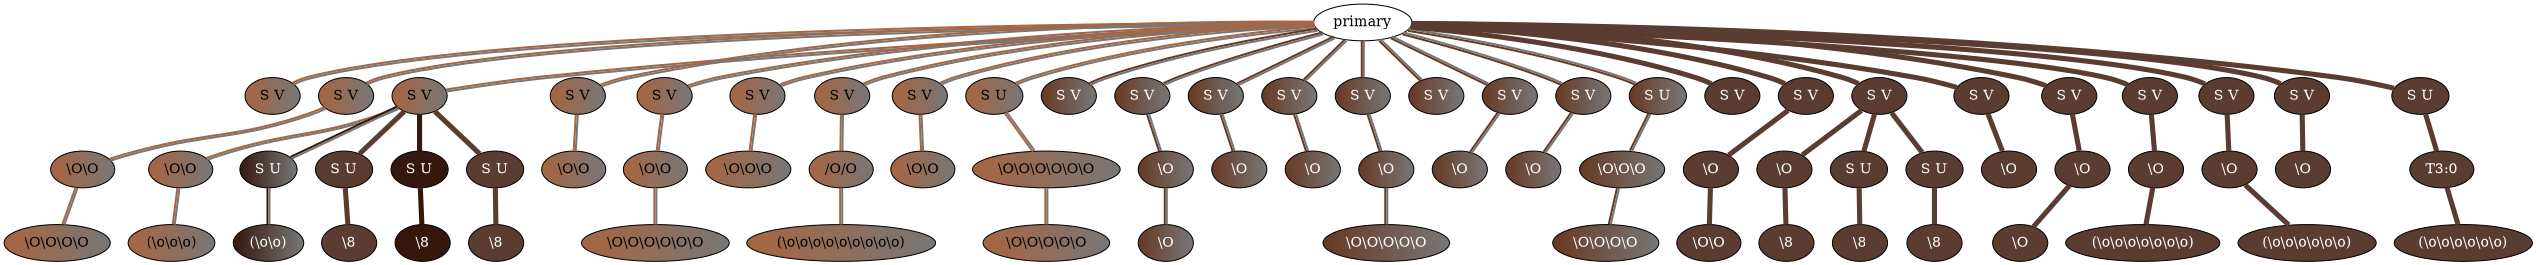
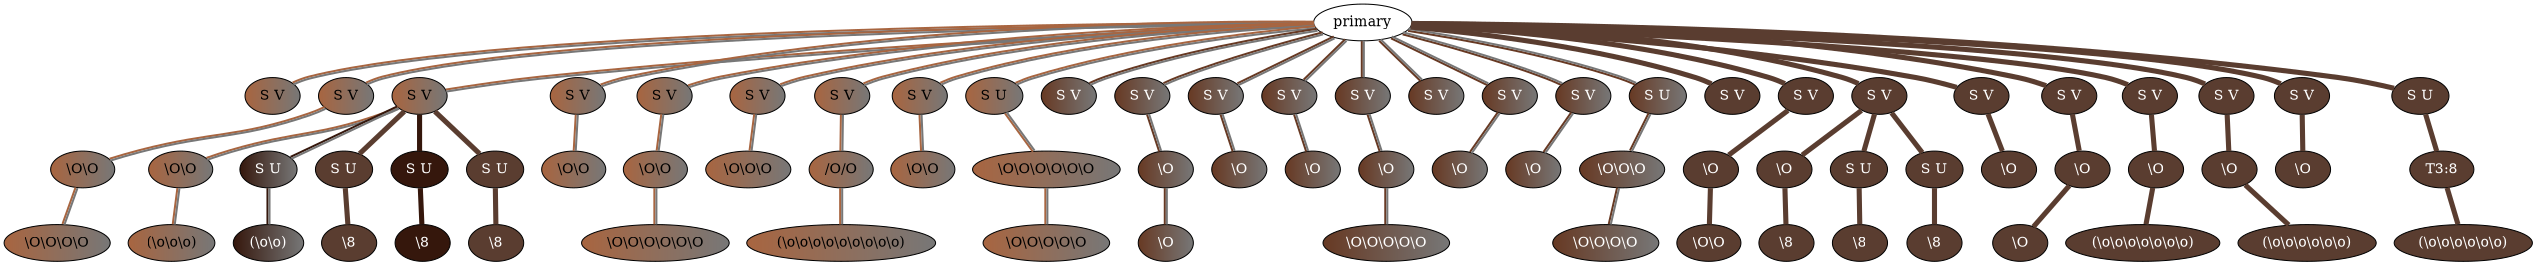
(2442, 169) -> (2442, 169)
